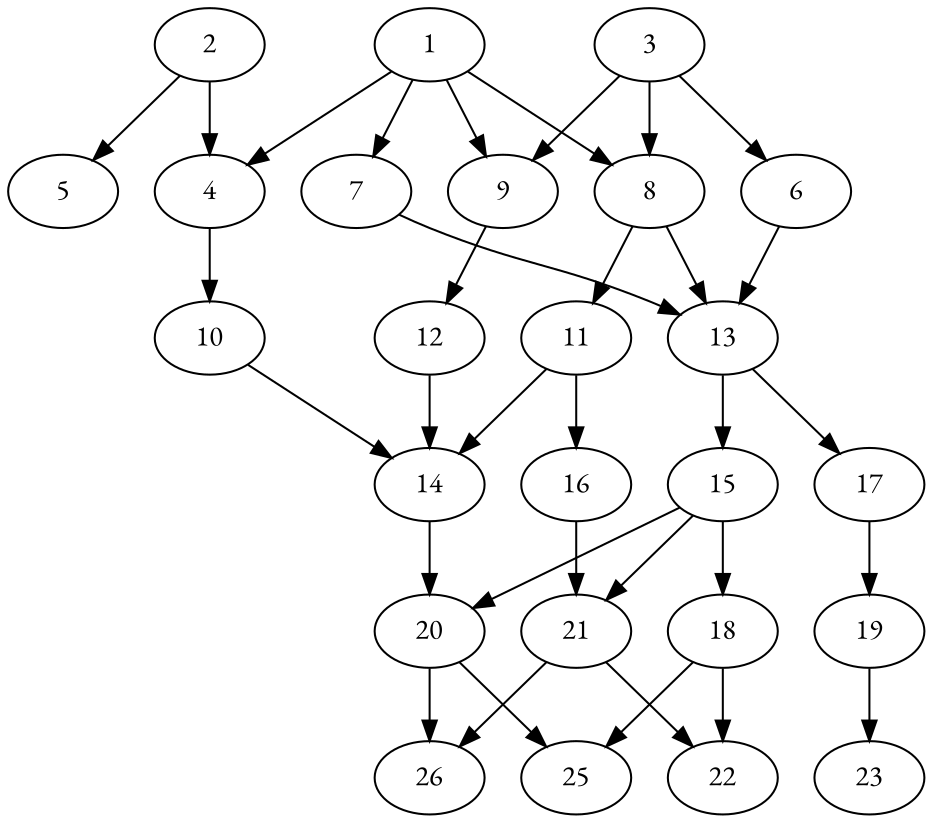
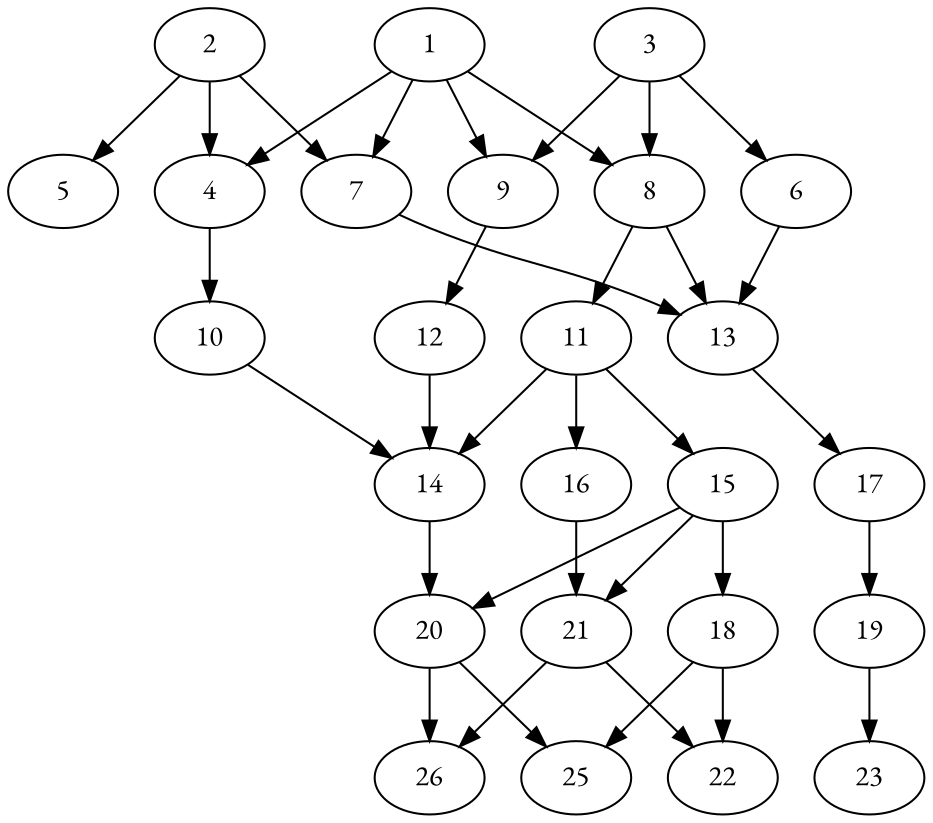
none -> (275, 111)
(723, 401) -> (642, 404)
